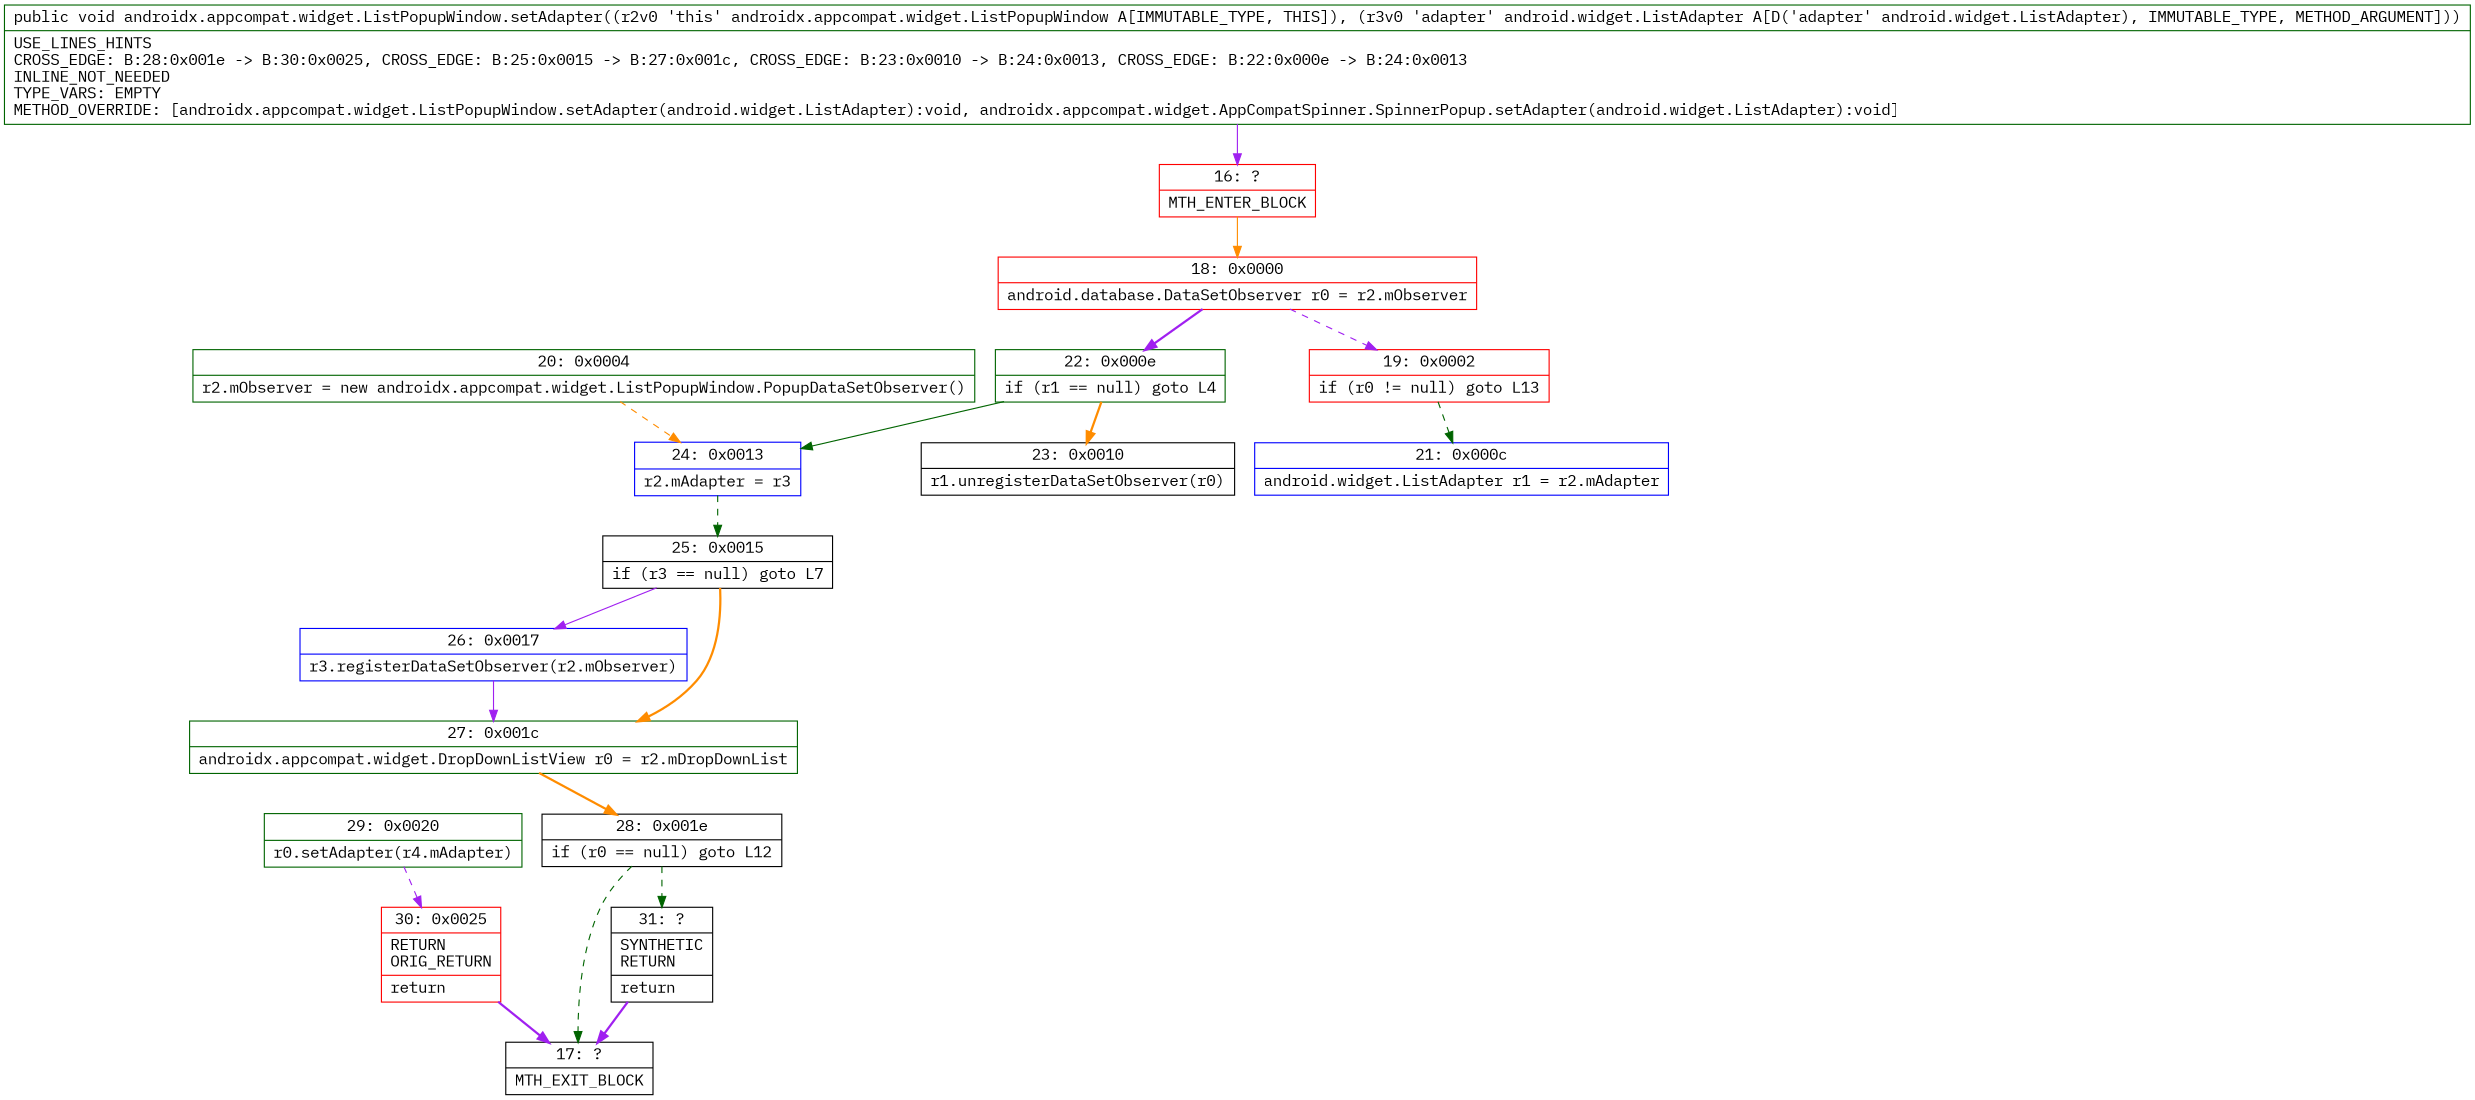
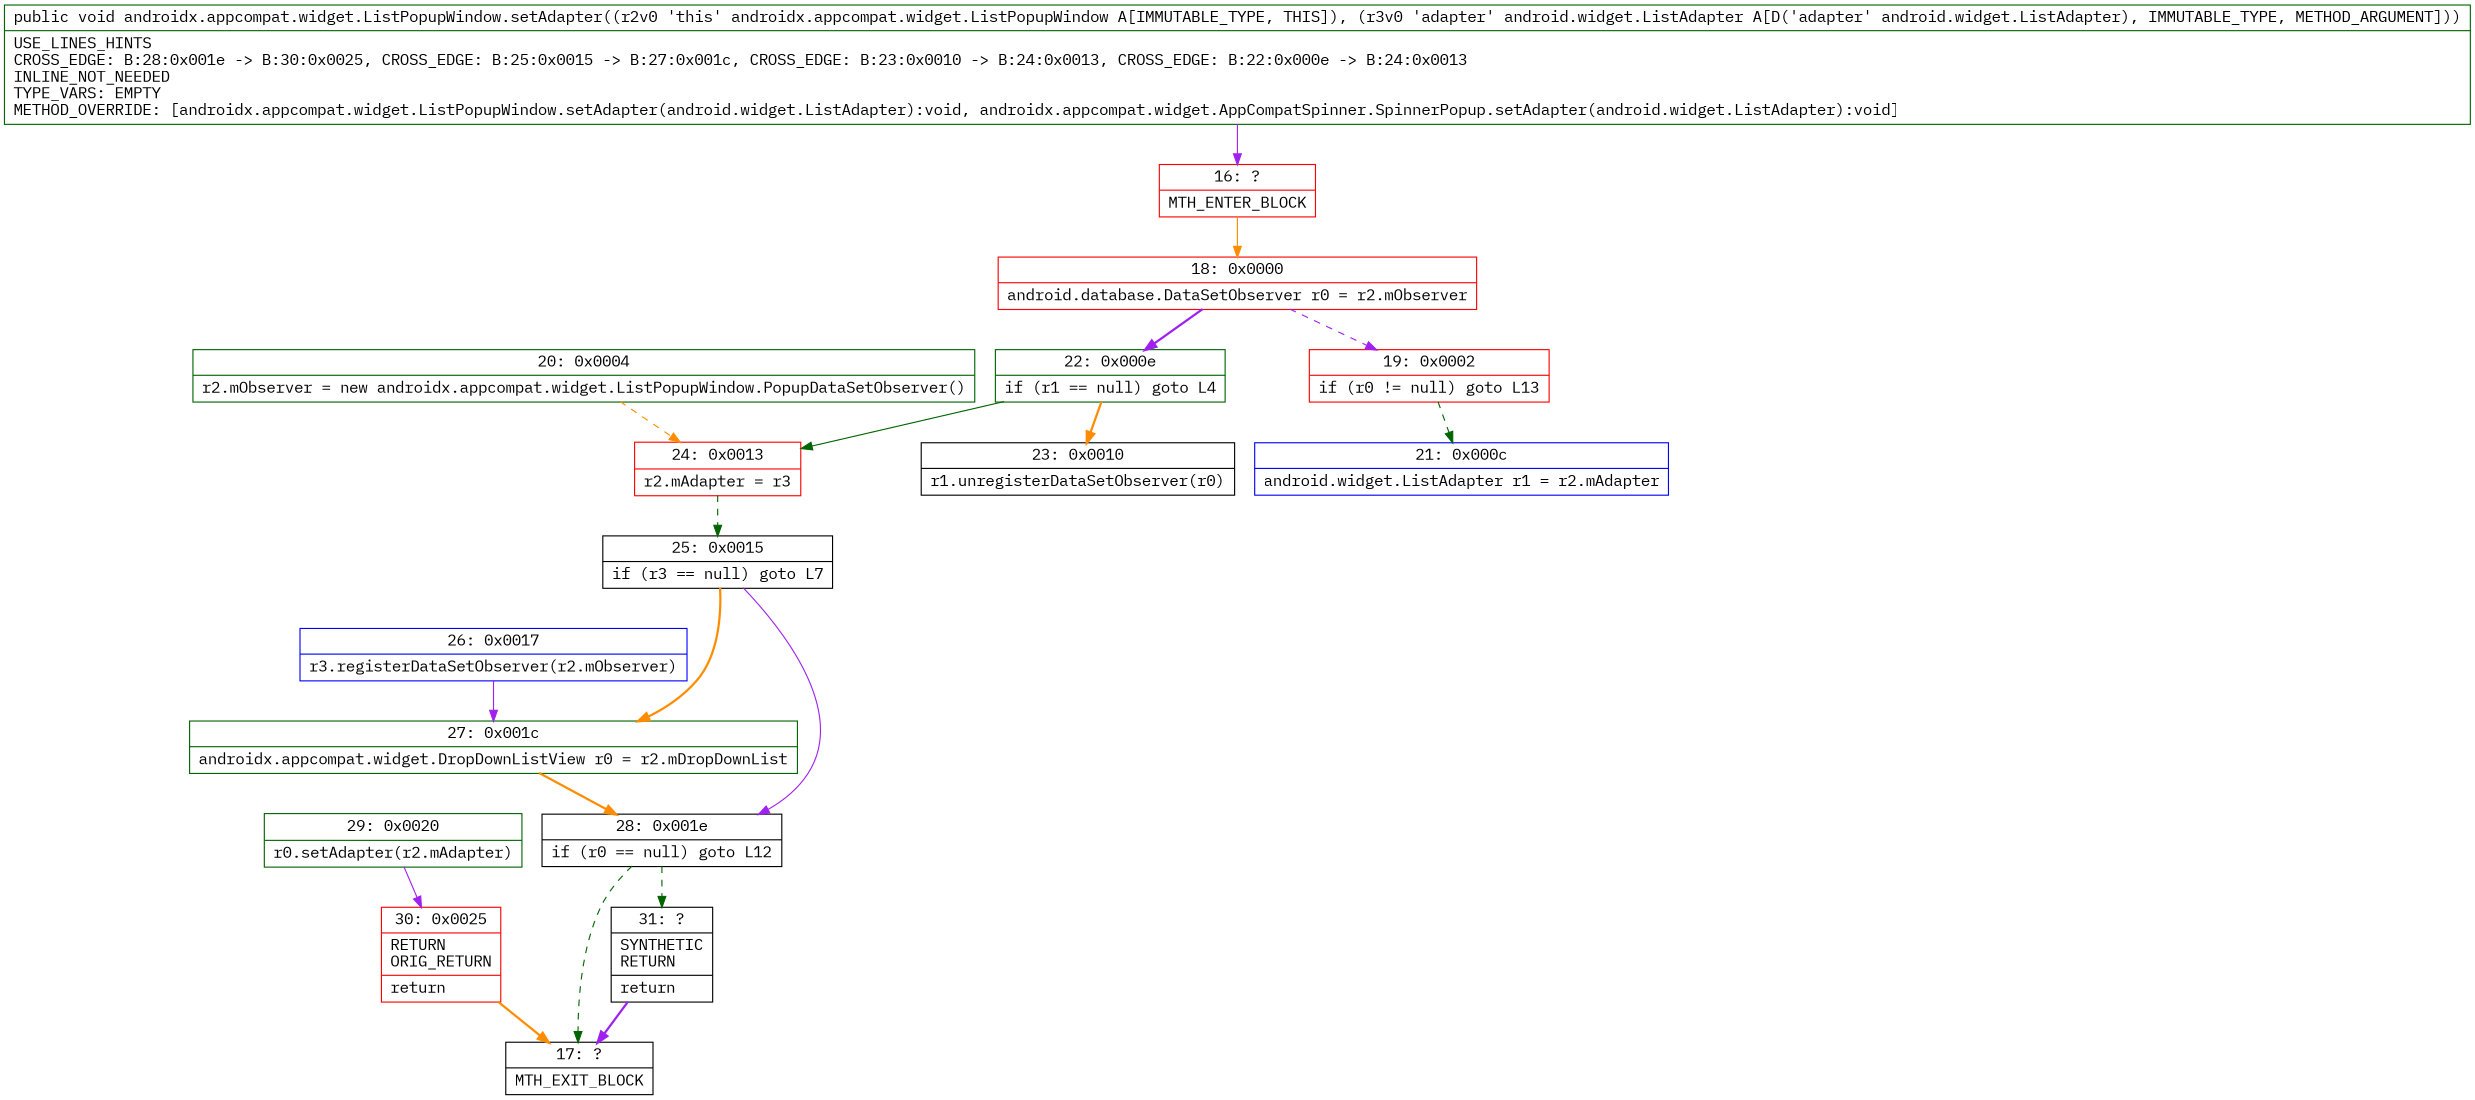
(718, 469) -> (718, 469)
(611, 606) -> (815, 698)
(393, 853) -> (393, 853)
(410, 882) -> (410, 882)
(519, 1019) -> (519, 1019)
